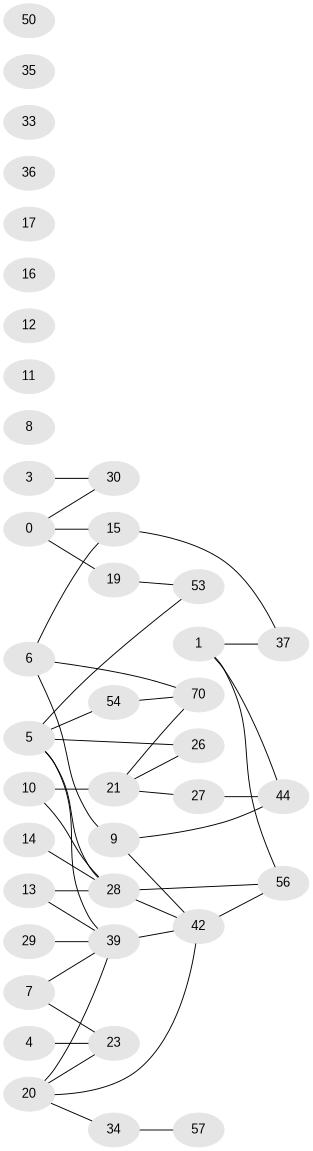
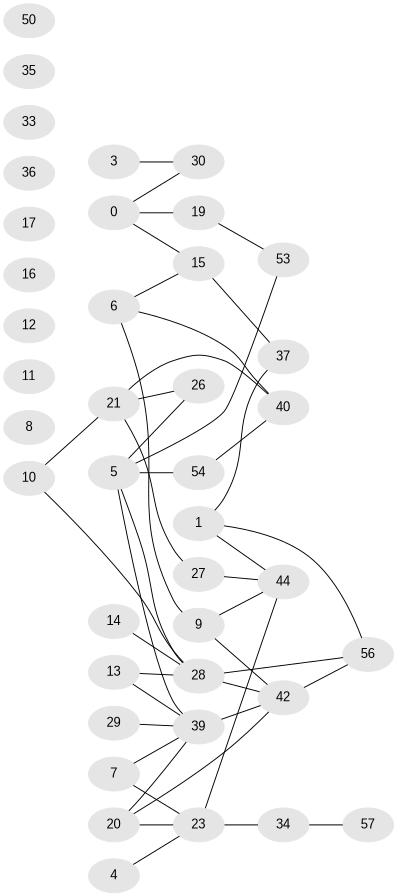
(199, 695) -> (283, 408)
none -> (241, 703)
(72, 1112) -> (241, 825)
